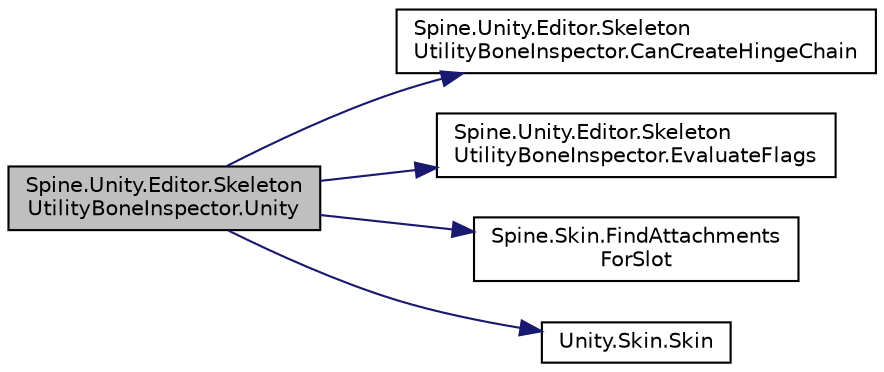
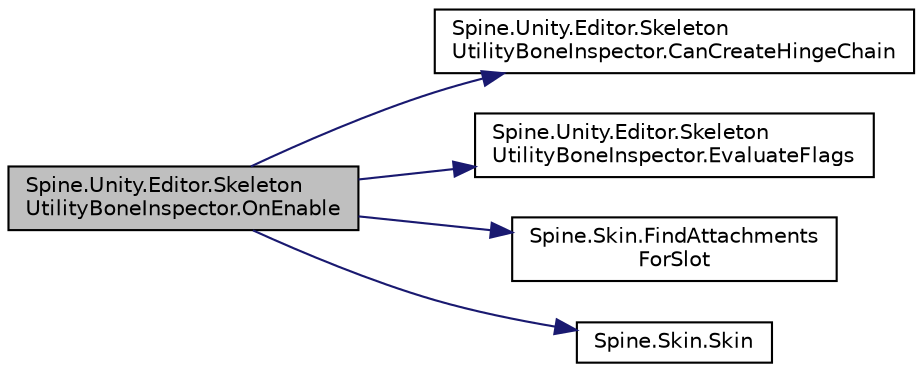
(164, 198) -> (183, 198)
(636, 343) -> (674, 343)
